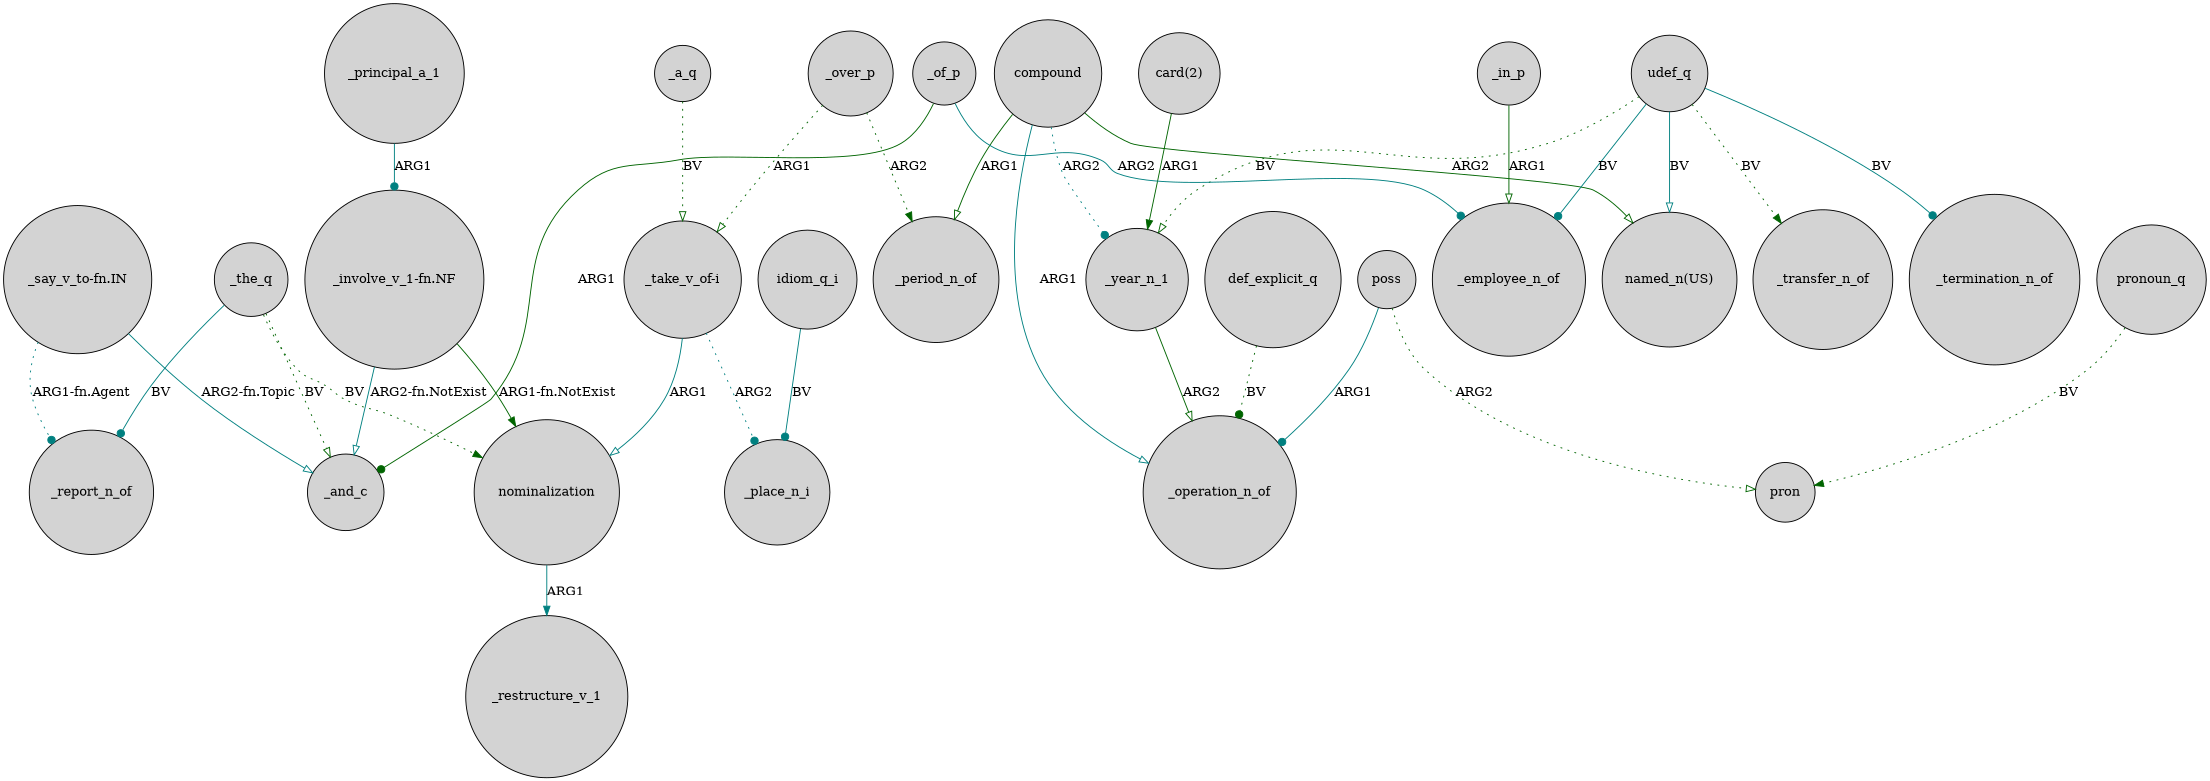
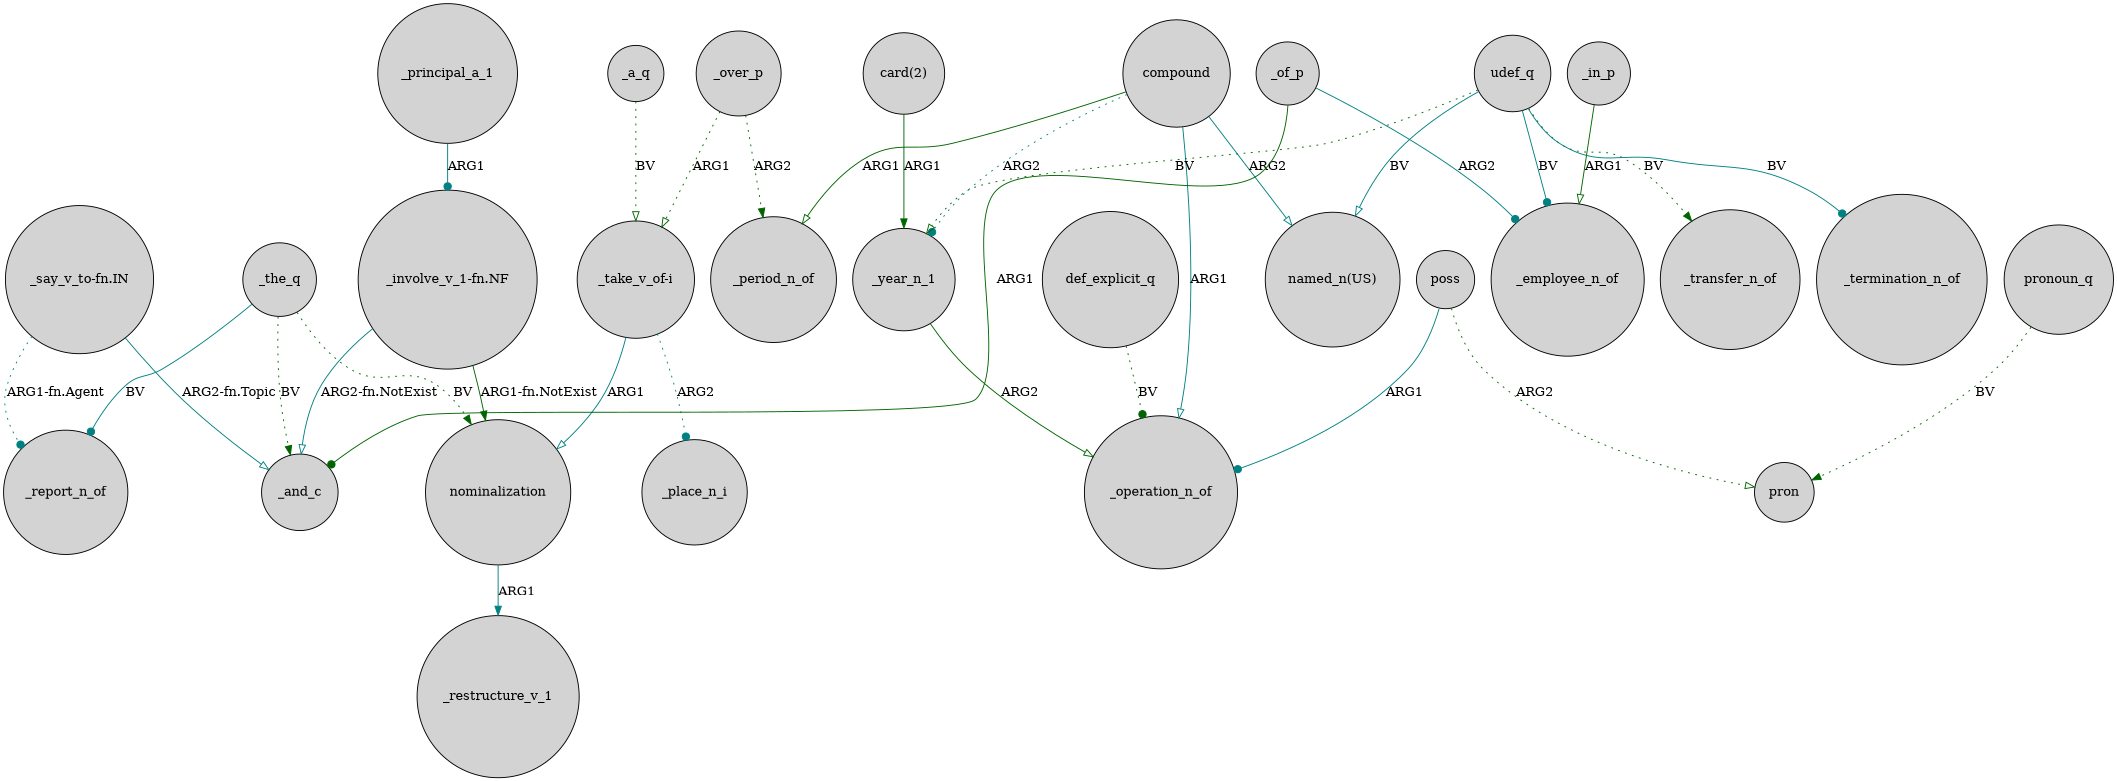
(1356, 165) -> (1247, 167)
(808, 280) -> none
(296, 381) -> (279, 382)
